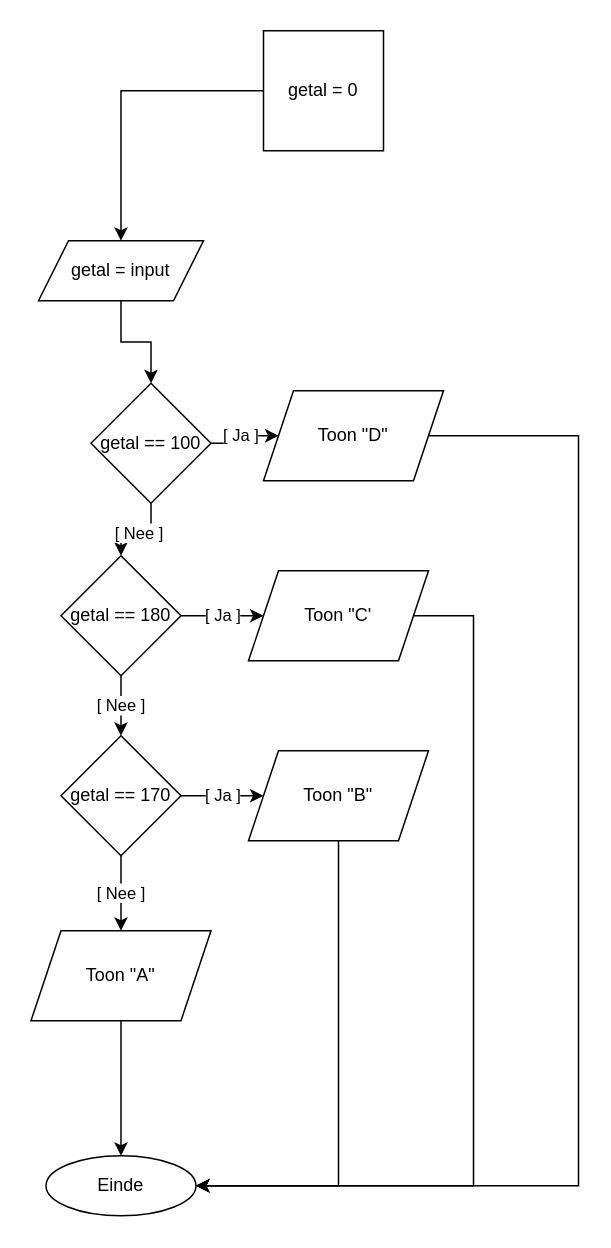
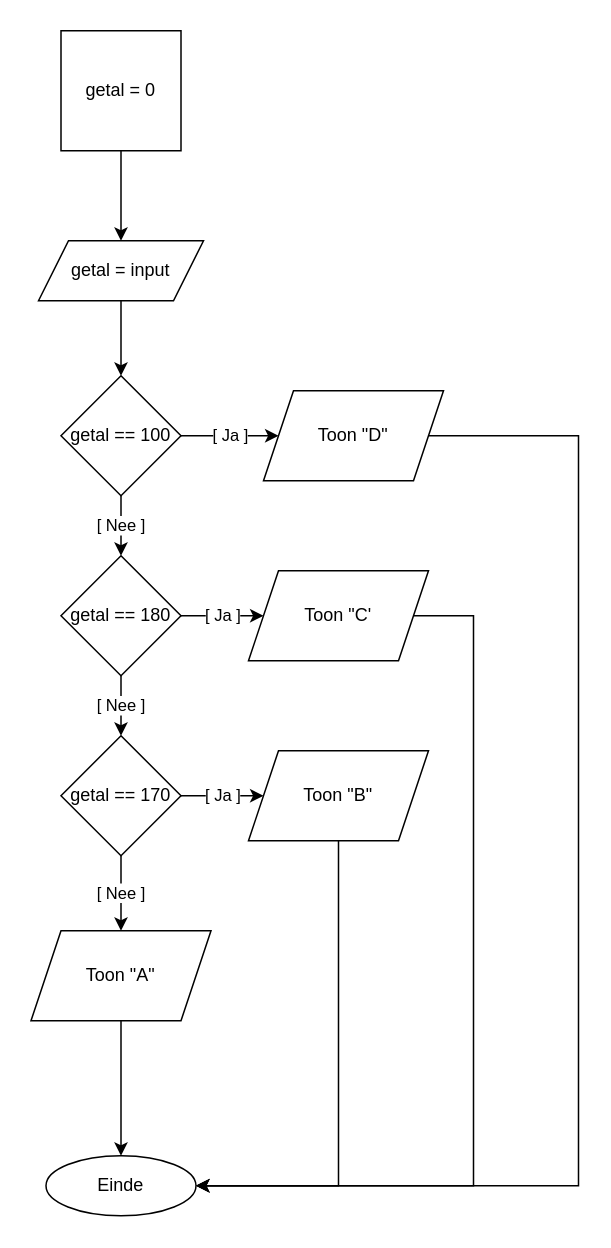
(323, 91) -> (121, 91)
(151, 443) -> (121, 436)
